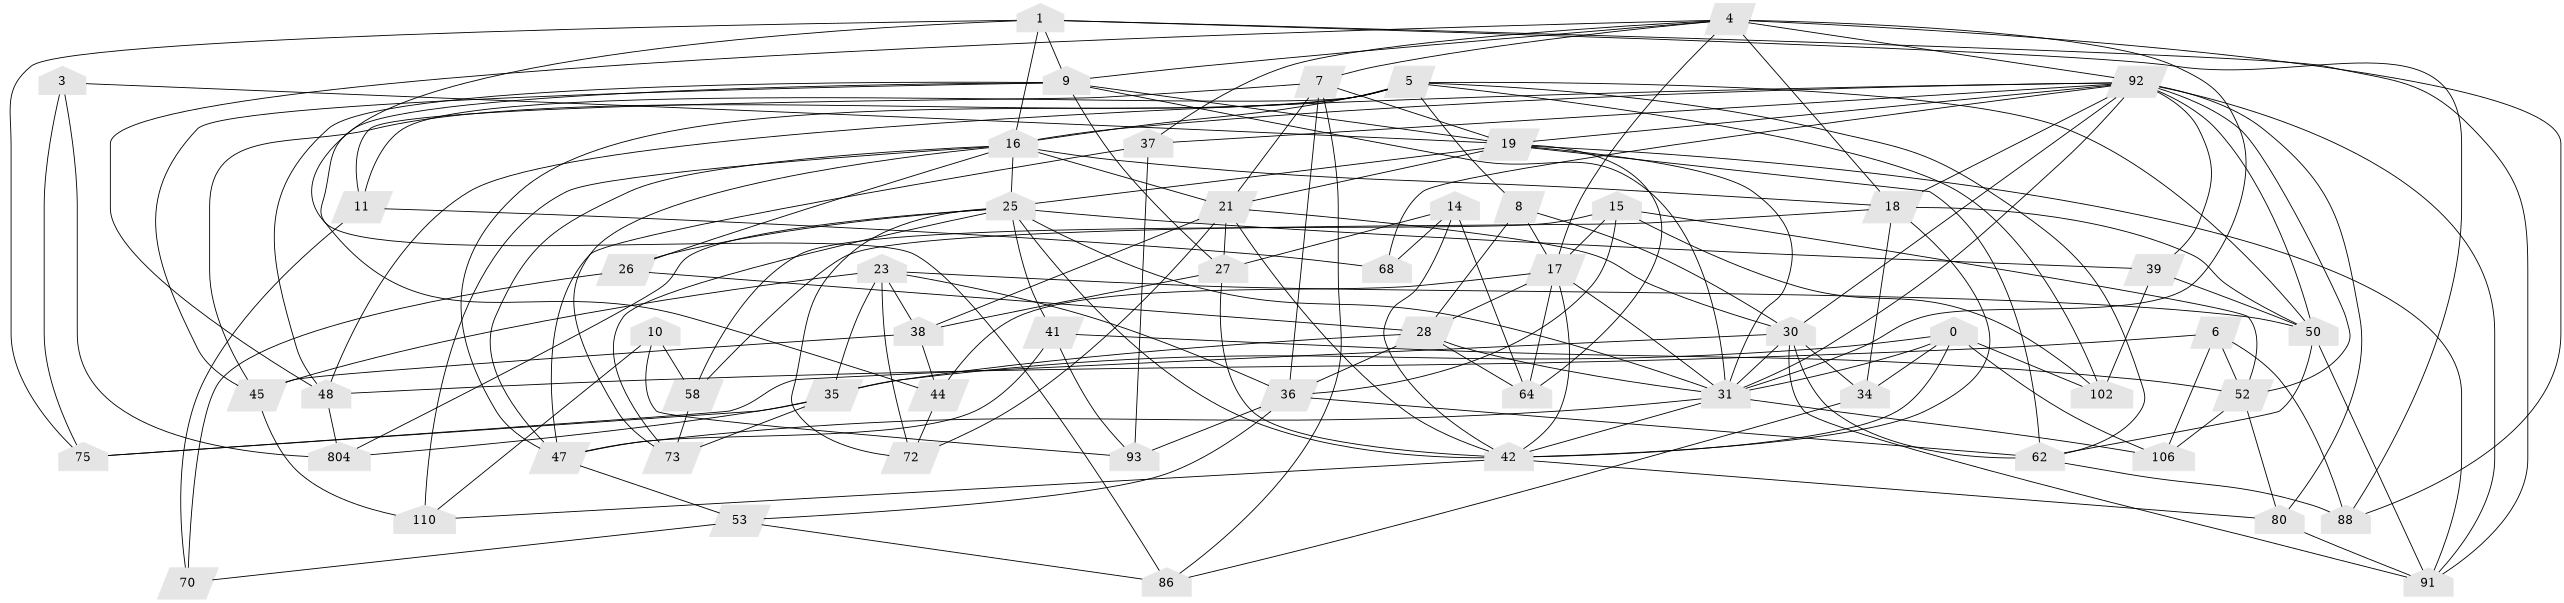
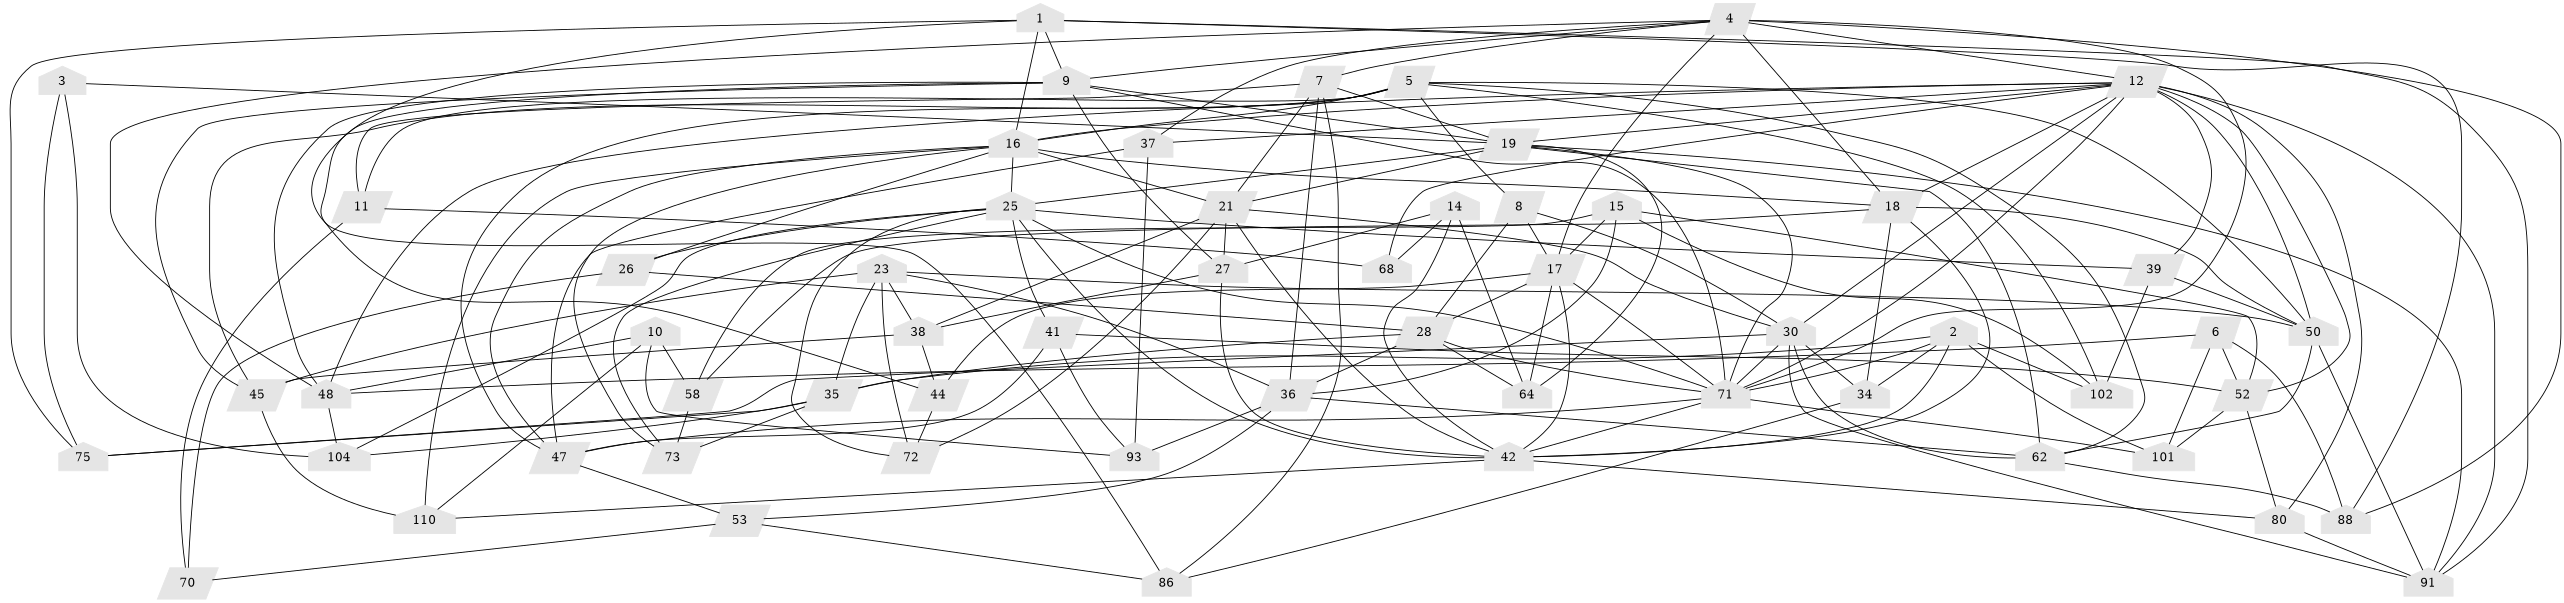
(2137, 82) -> (2137, 82)
(1954, 333) -> (1954, 333)
none -> (434, 375)
(1726, 395) -> (1726, 395)
(339, 458) -> (339, 458)
(2164, 458) -> (2164, 458)
